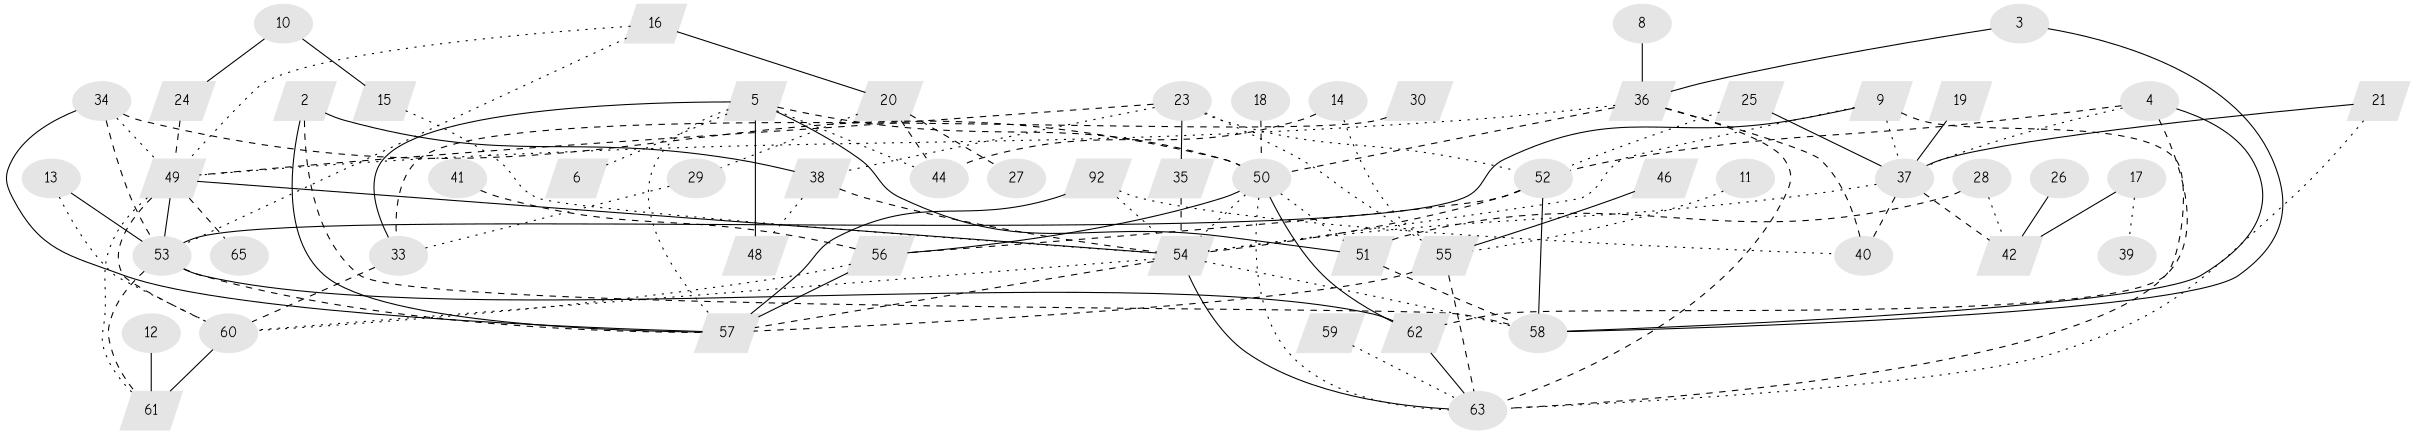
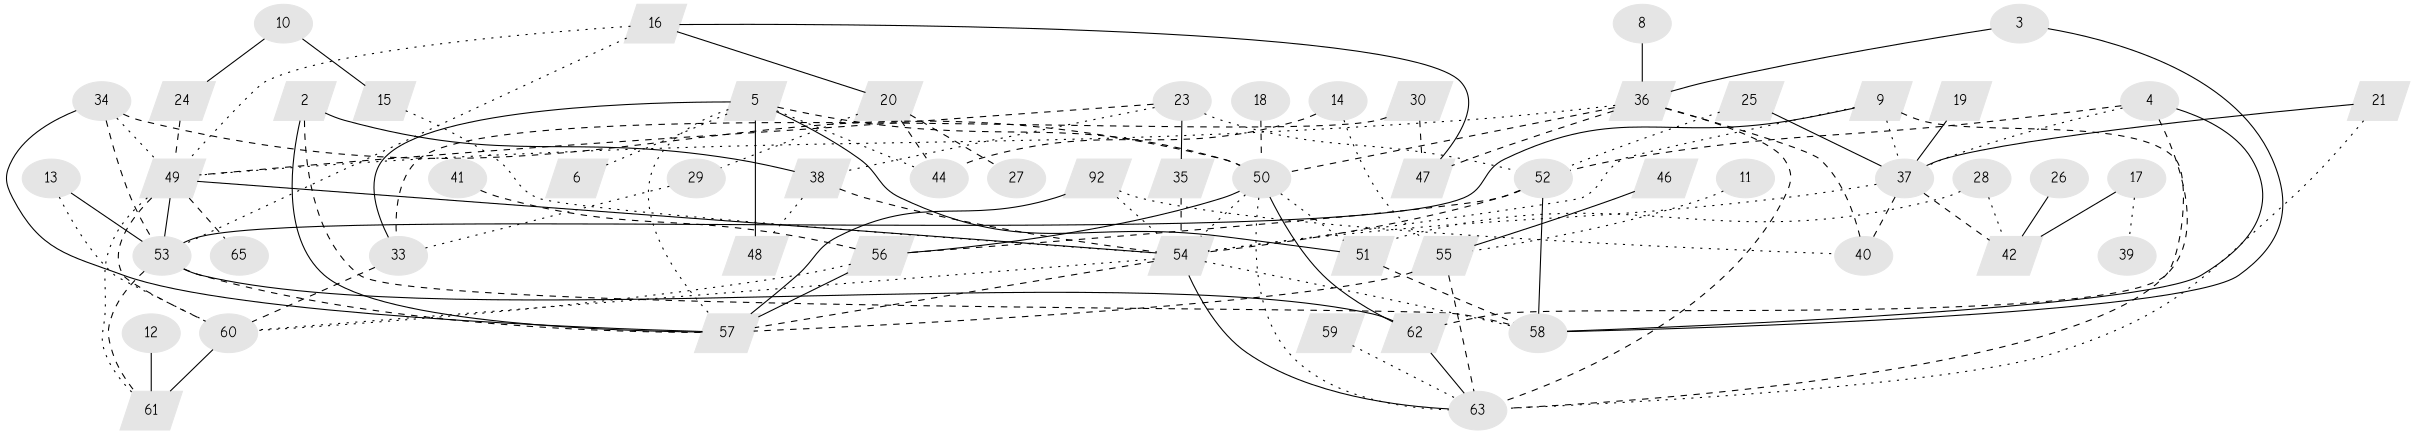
(1324, 174) -> none
none -> (1423, 178)
(1676, 218) -> (1676, 218)
